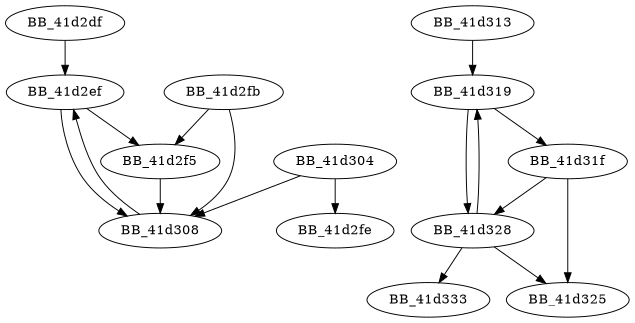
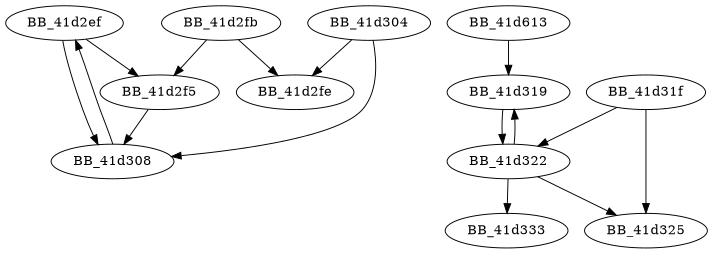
(65, 23) -> none
(473, 23) -> (509, 23)
(516, 124) -> none
(233, 166) -> (254, 54)
(473, 231) -> (509, 161)
